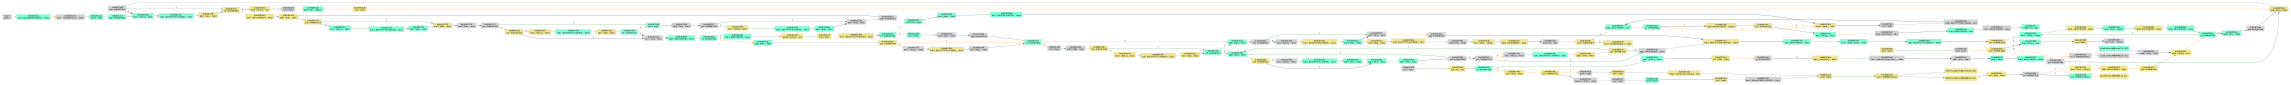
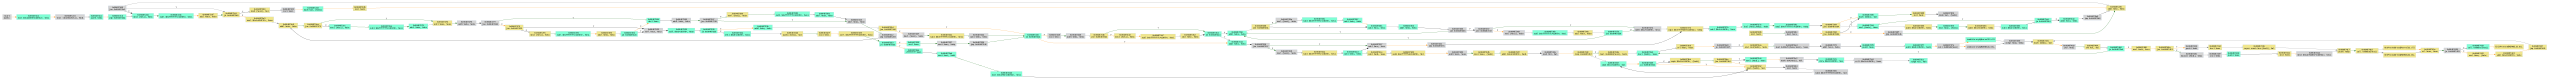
(2194, 44) -> (2057, 45)
(1618, 51) -> (1613, 33)
